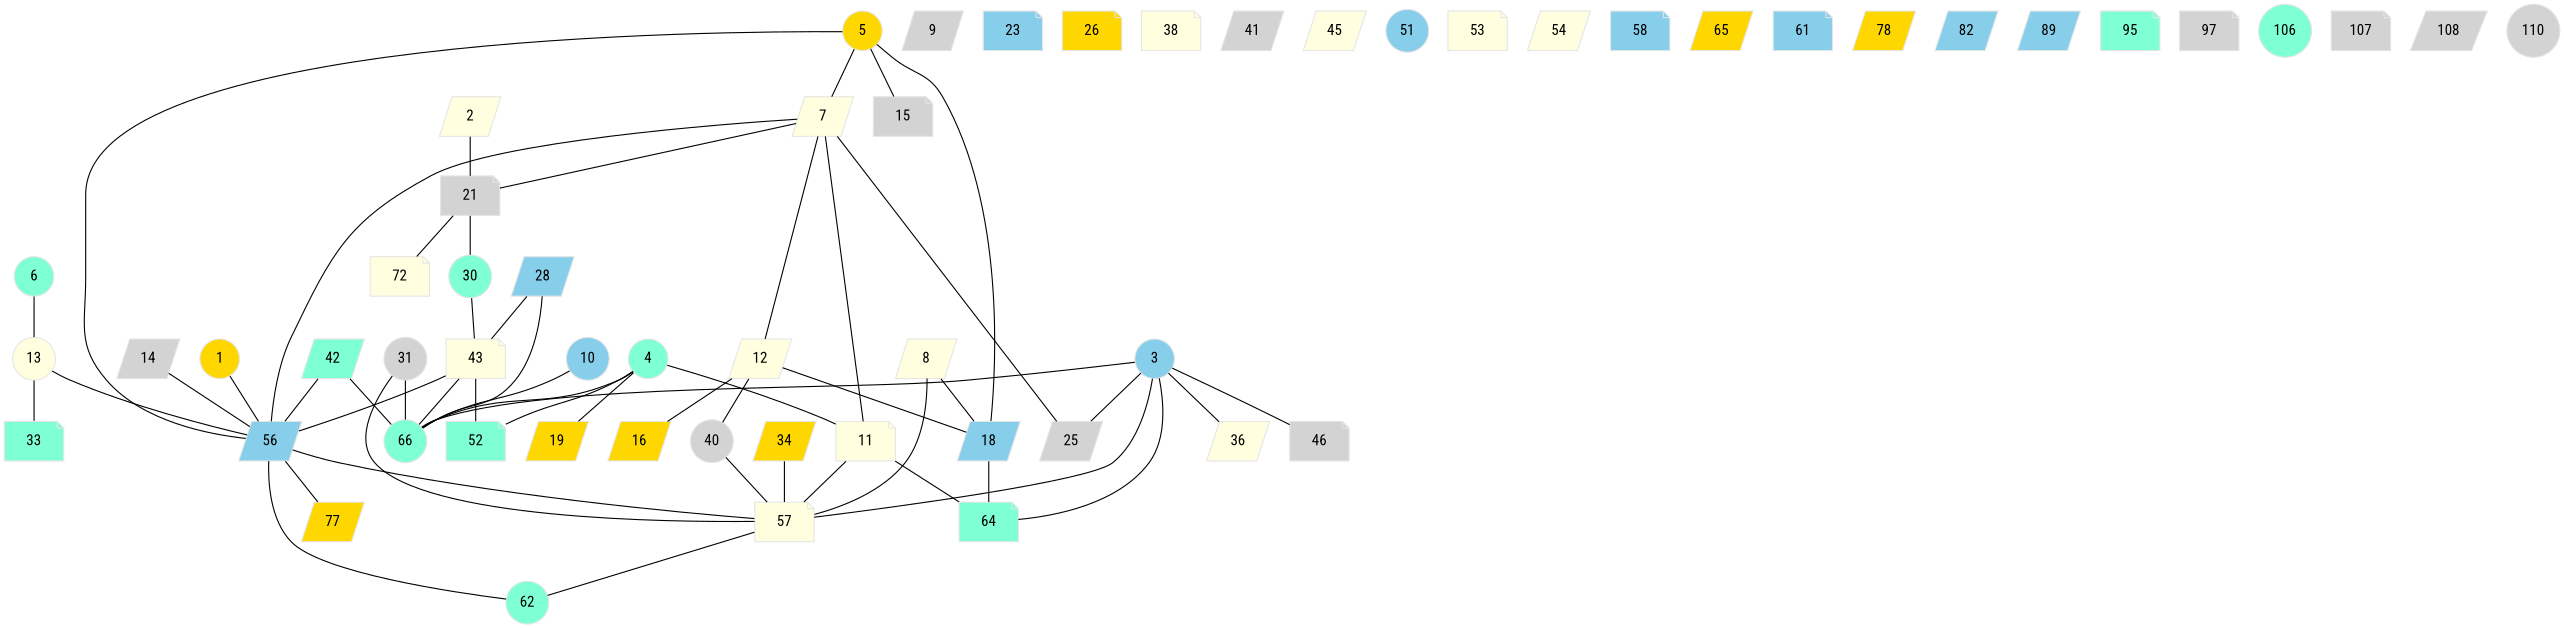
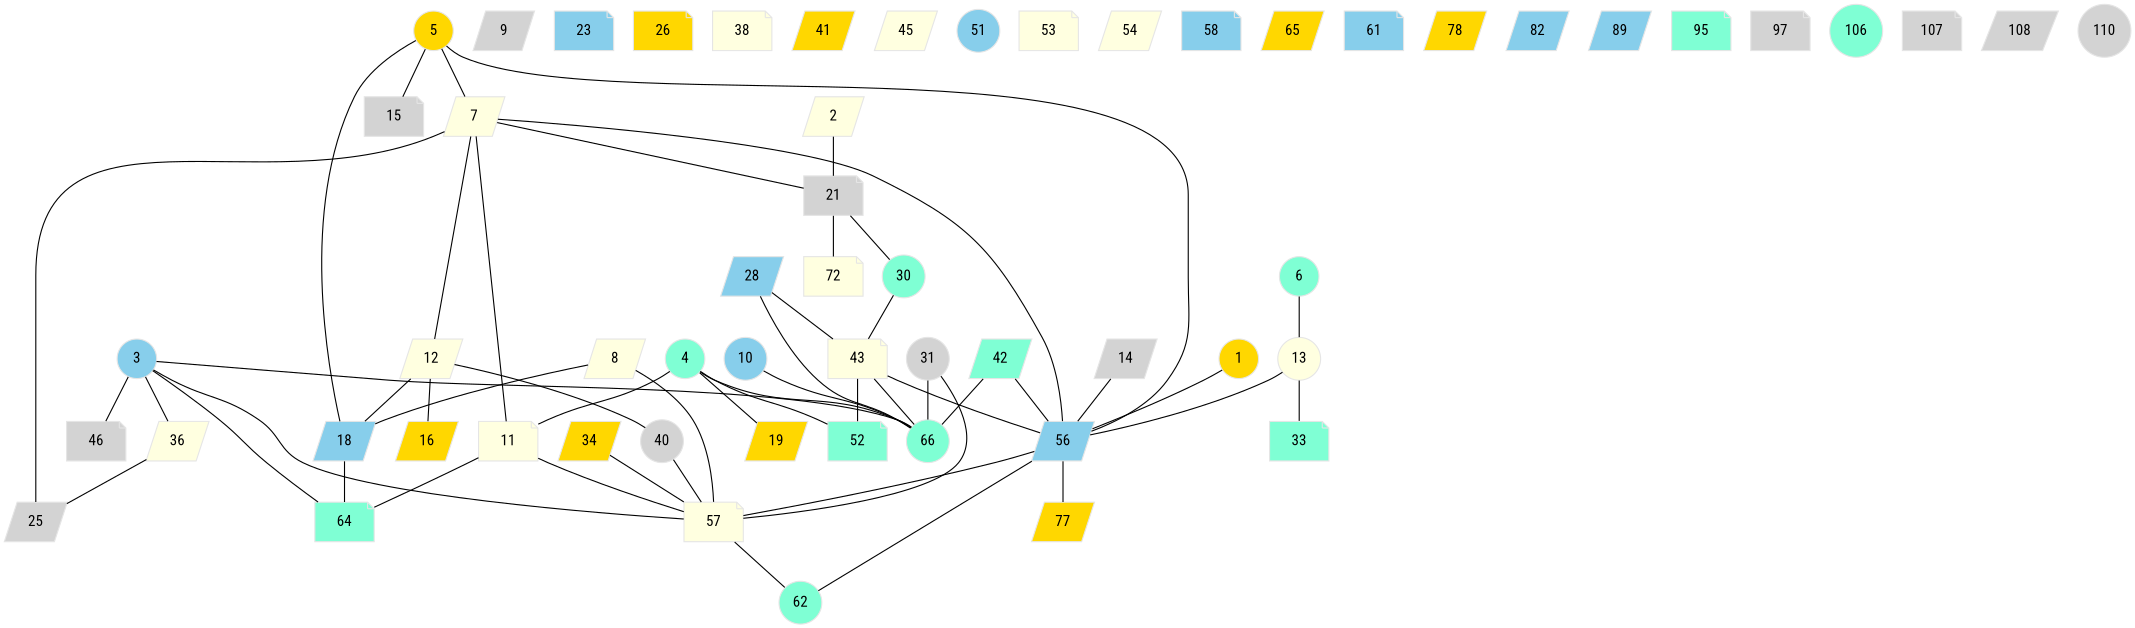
(1252, 31) -> (824, 31)
(1116, 397) -> (107, 482)
